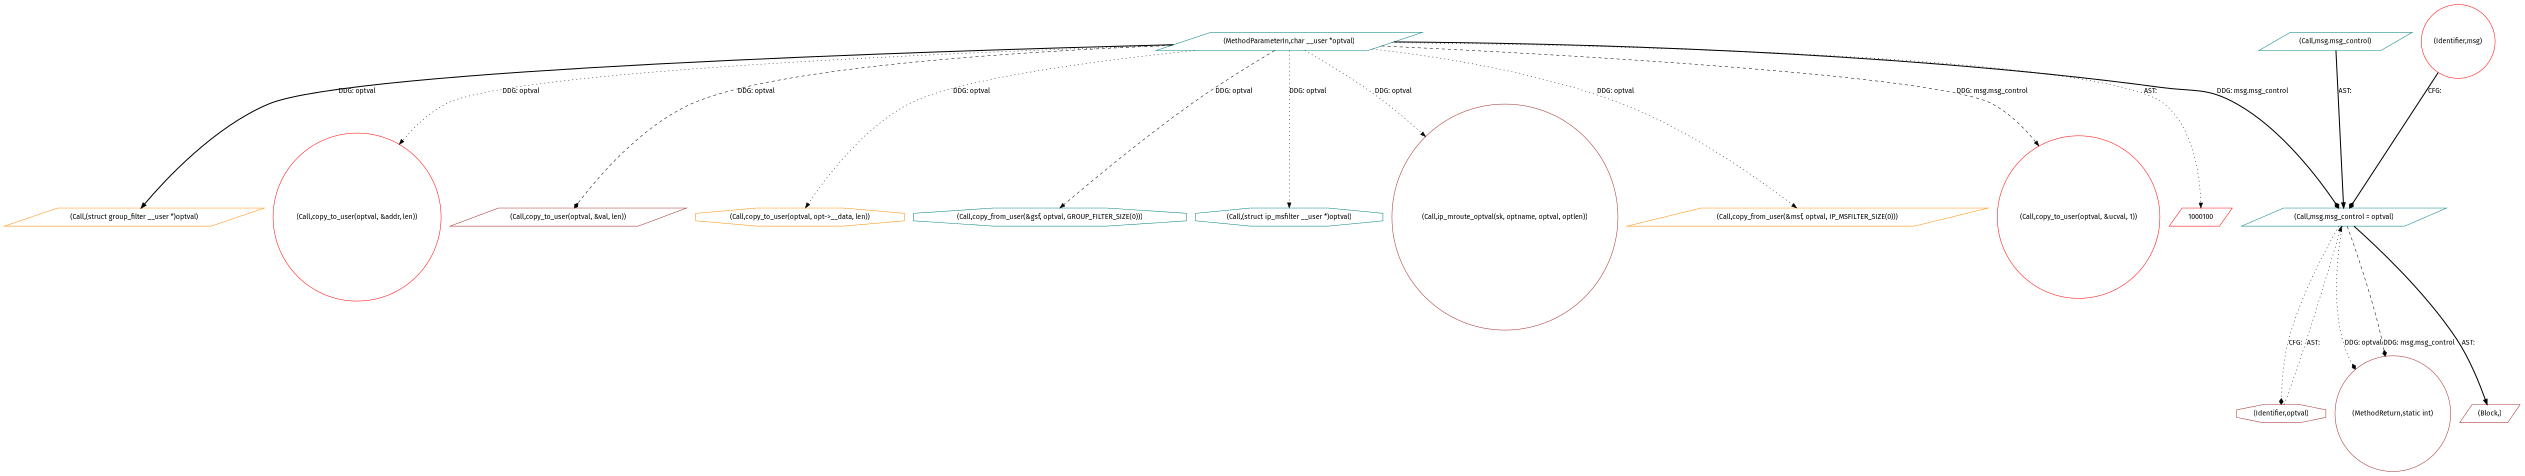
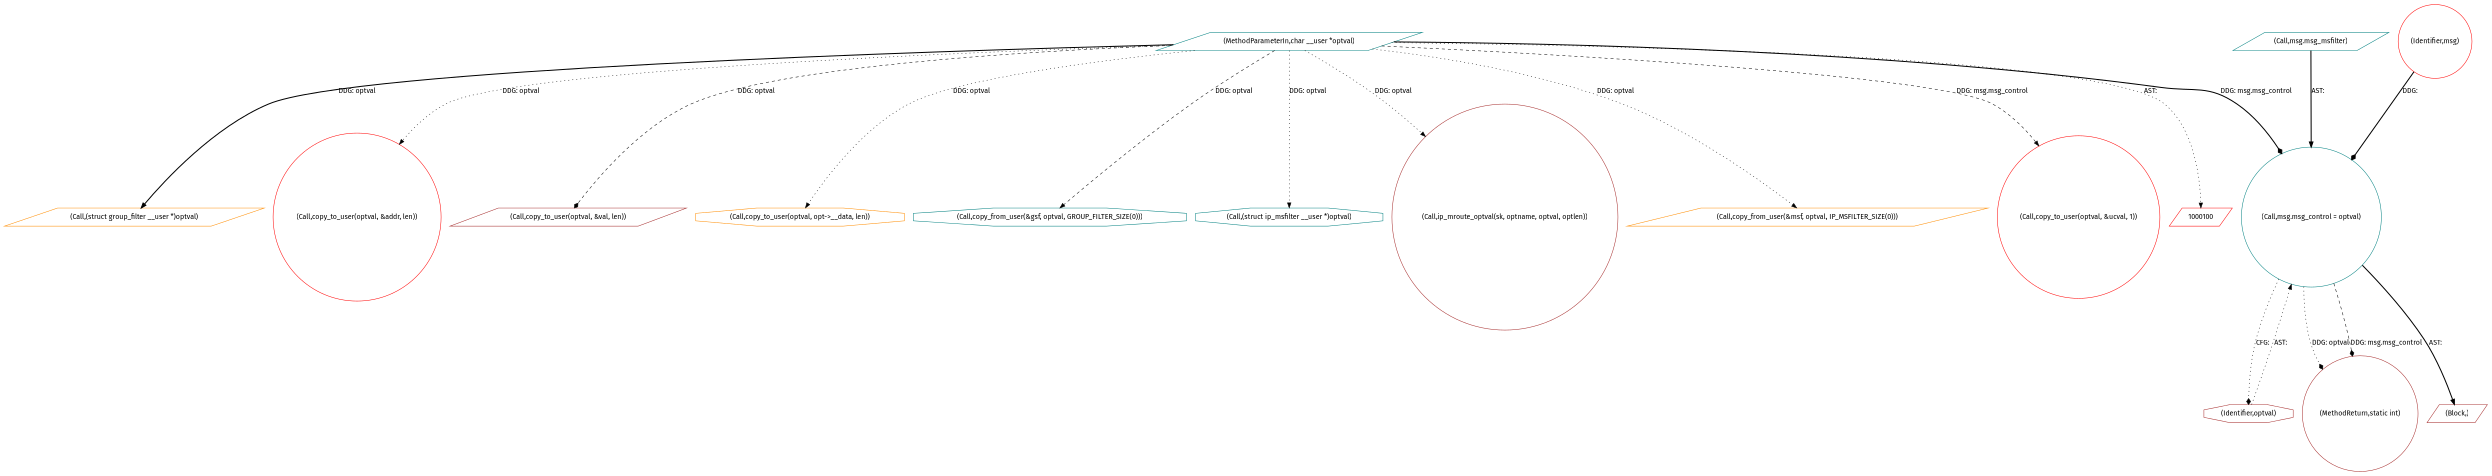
(2336, 41) -> (2311, 41)
(2436, 91) -> (2411, 91)
(2344, 217) -> (2311, 217)
